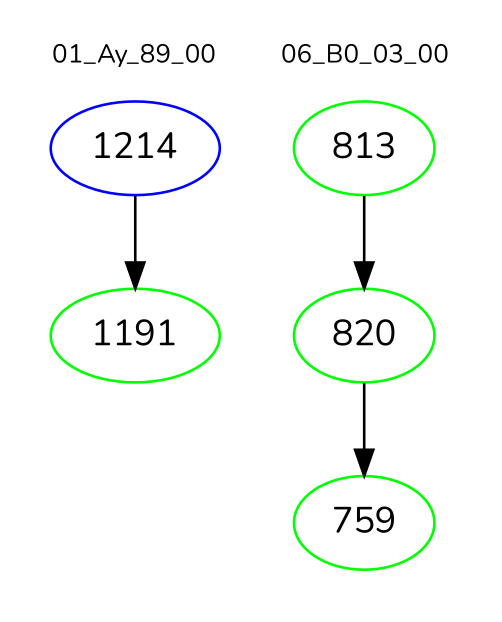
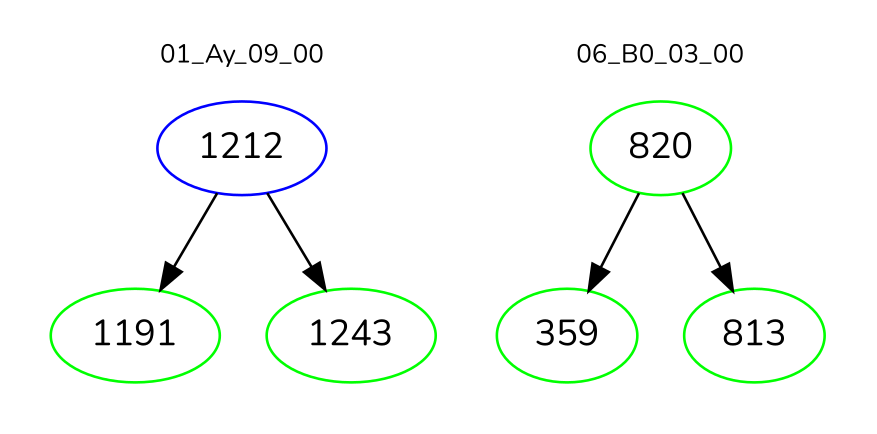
(135, 56) -> (243, 56)
(135, 148) -> (242, 148)
(364, 229) -> (702, 230)
none -> (351, 336)
(364, 523) -> (567, 336)
